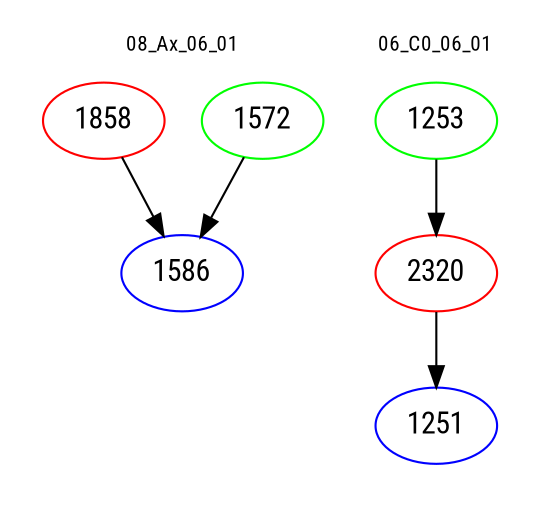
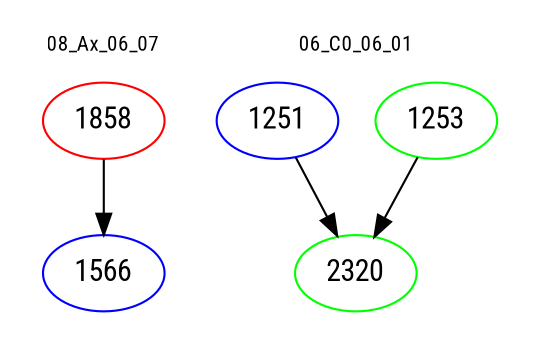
(183, 46) -> (104, 46)
(263, 121) -> none
(182, 273) -> (104, 273)
(436, 273) -> (356, 273)
(436, 339) -> (311, 187)
